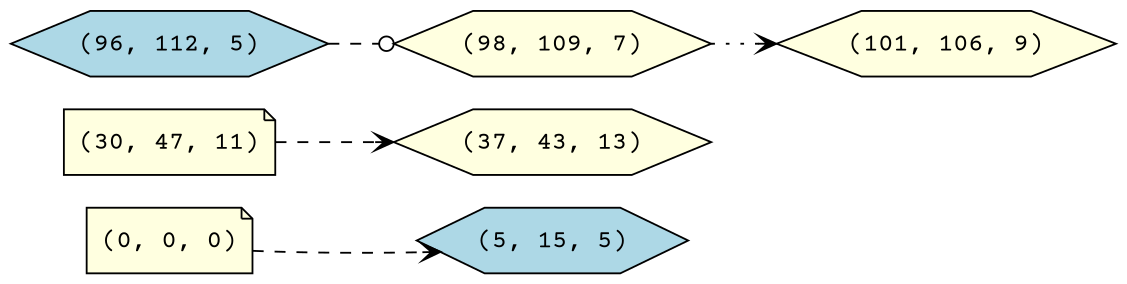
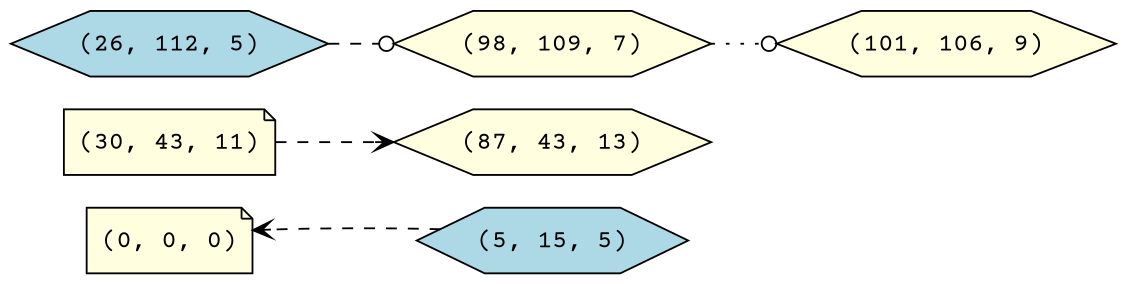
(170, 44) -> (170, 44)
(736, 44) -> (736, 44)
(170, 142) -> (170, 142)
(552, 142) -> (552, 142)
(337, 253) -> (356, 228)
